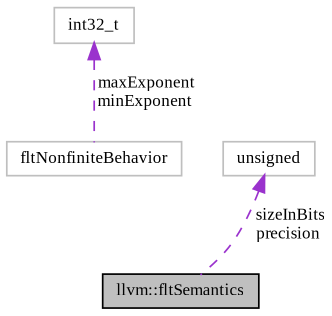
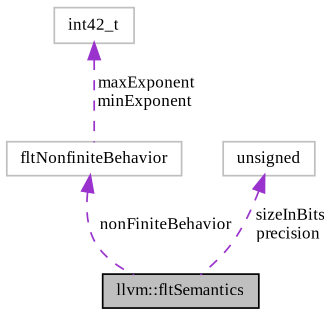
(94, 25) -> (94, 25)
none -> (95, 242)
